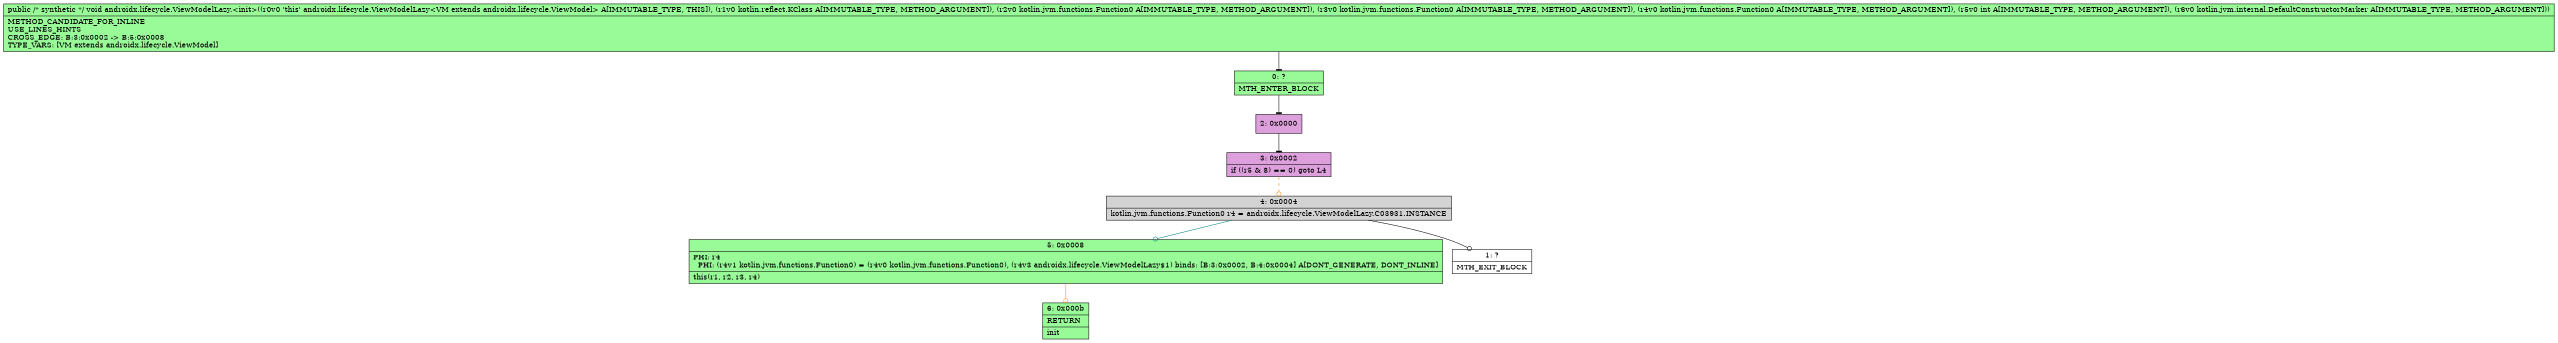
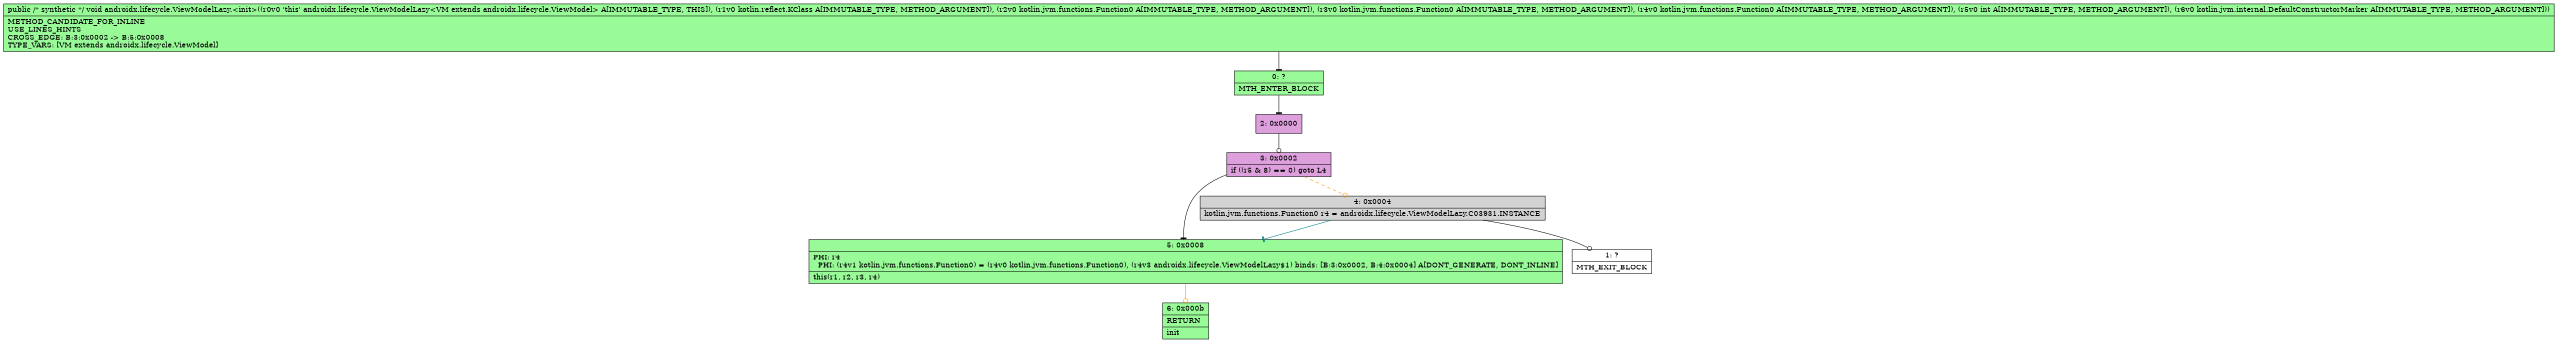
(1279, 142) -> (1279, 141)
none -> (1194, 198)
(1195, 229) -> (1298, 230)
